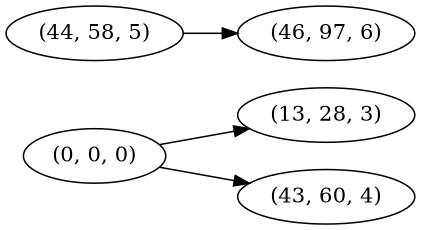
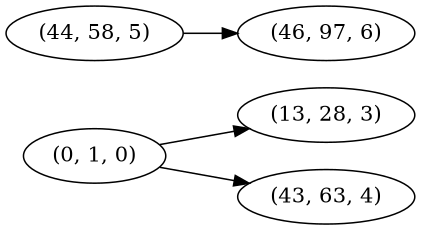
(95, 156) -> (95, 156)
(326, 197) -> (326, 197)
